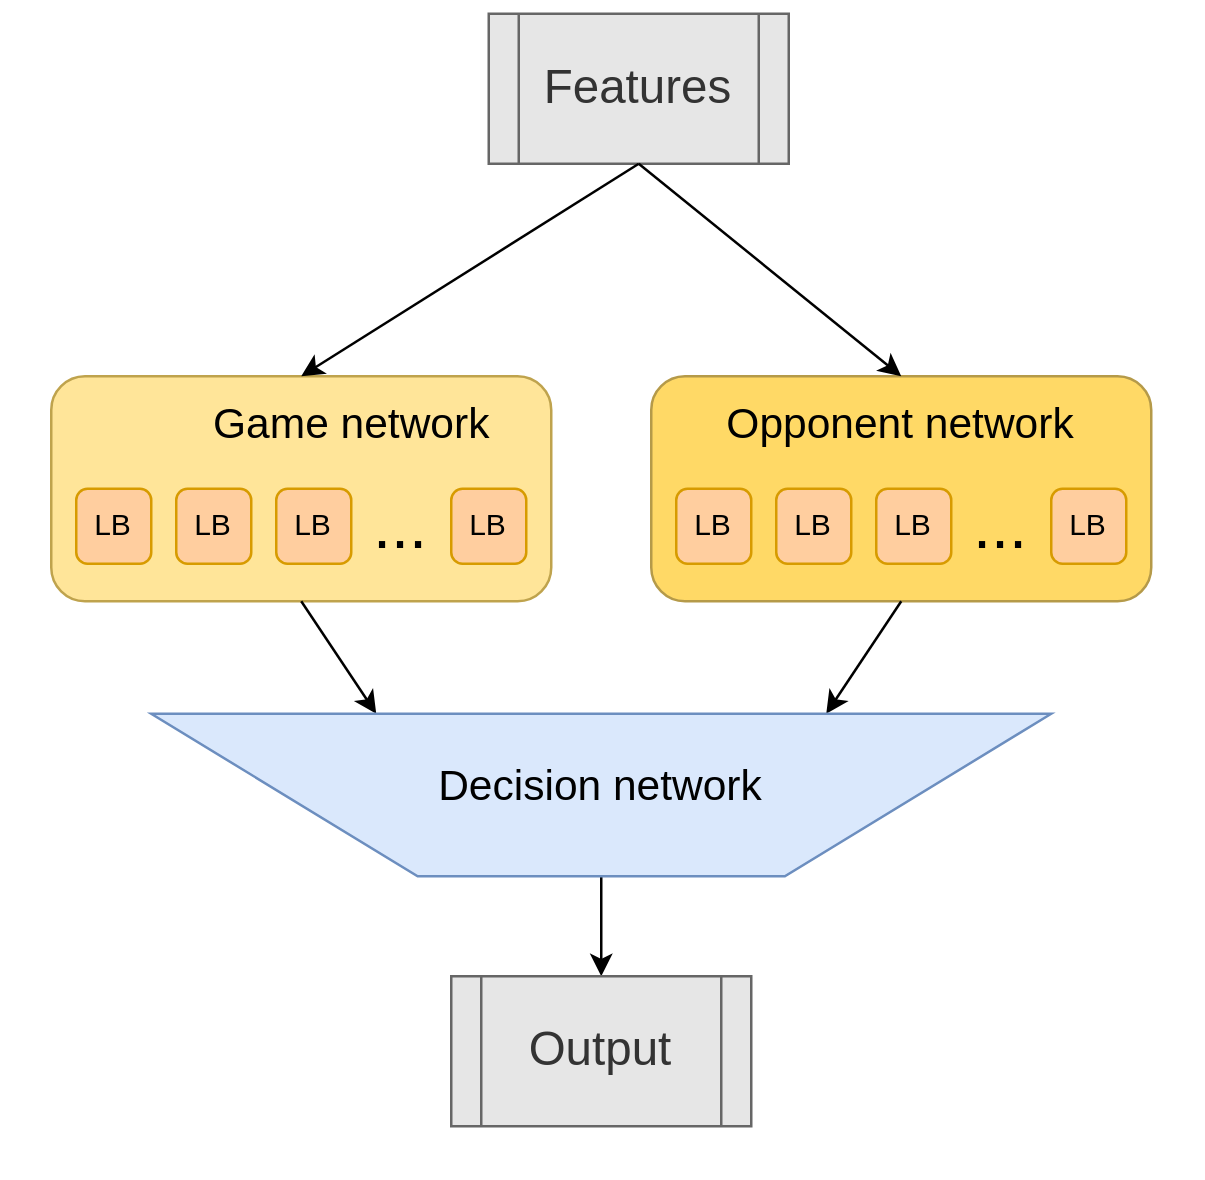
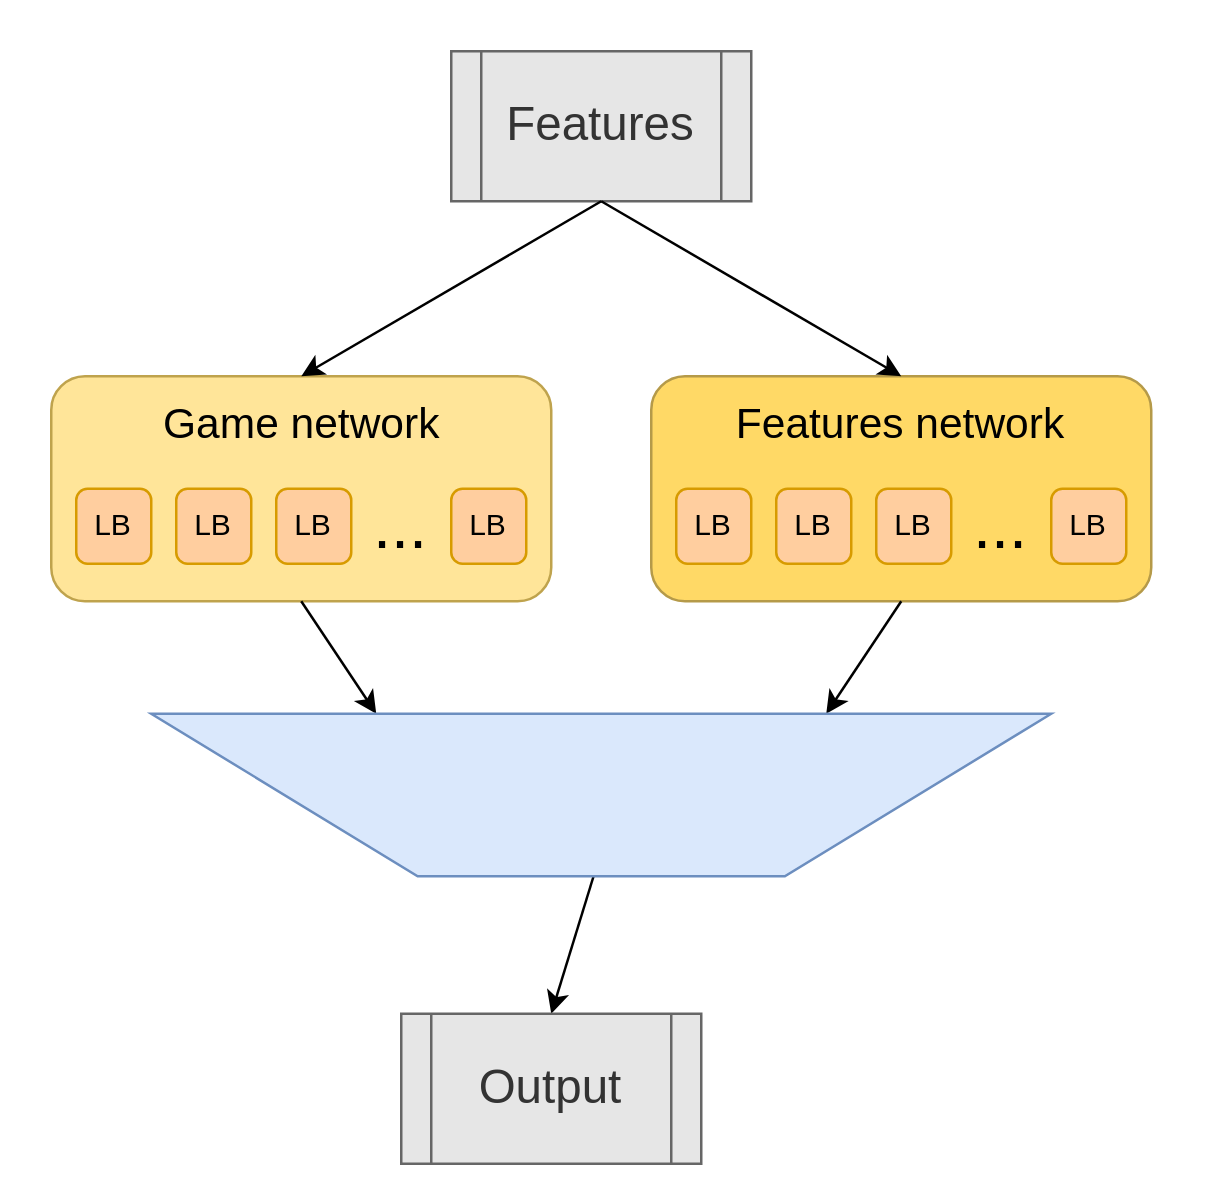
(639, 89) -> (601, 126)
(351, 426) -> (301, 426)
(901, 426) -> (901, 426)
(601, 789) -> none
(601, 1051) -> (551, 1089)
